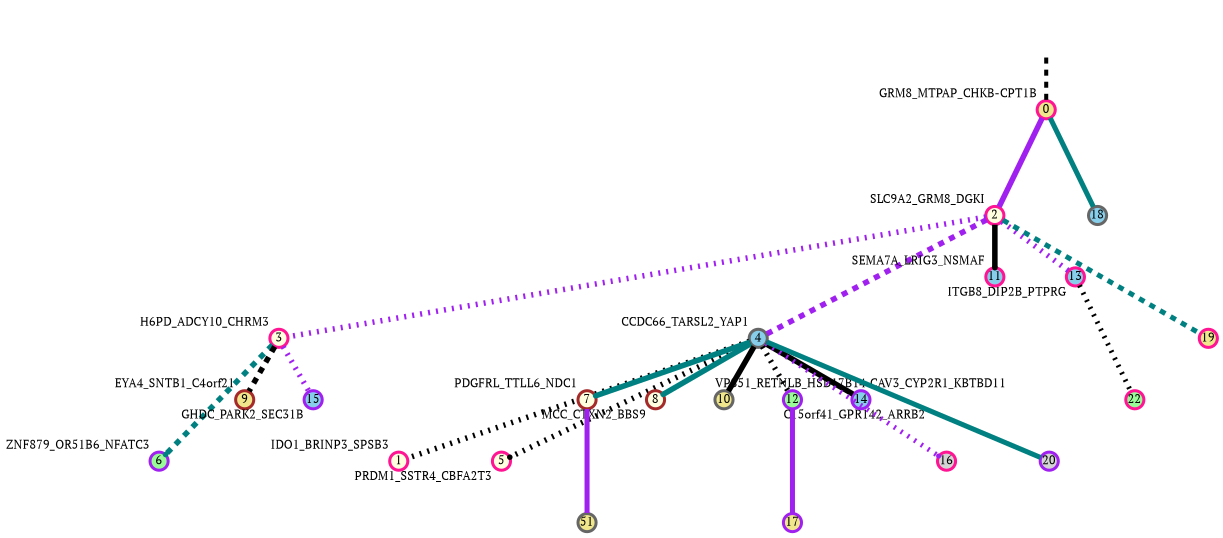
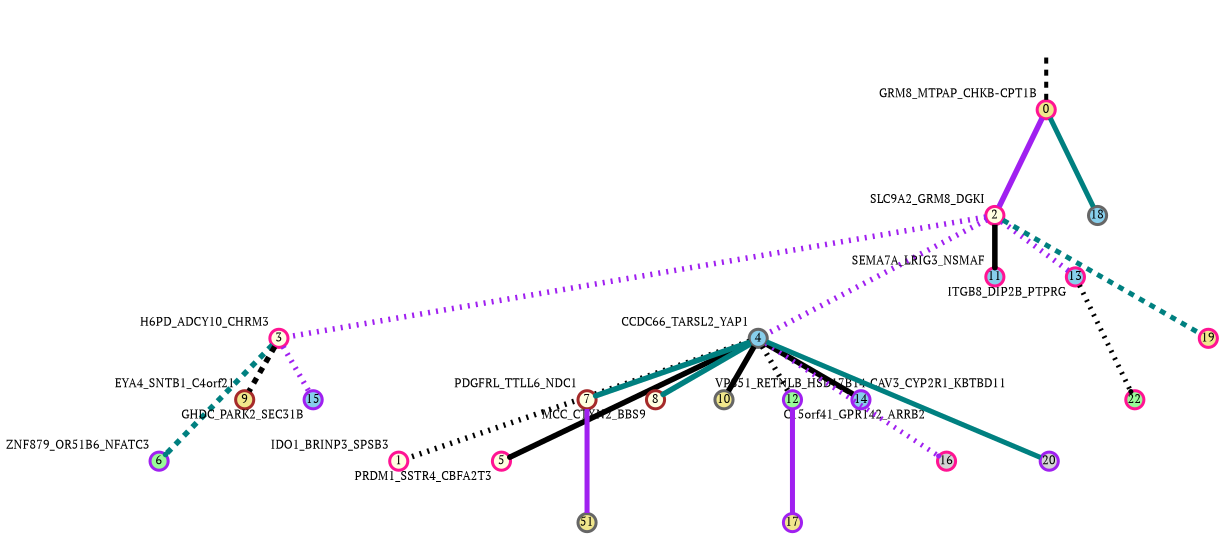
(877, 277) -> (877, 277)
(1105, 338) -> (1105, 338)
(630, 400) -> (630, 400)
